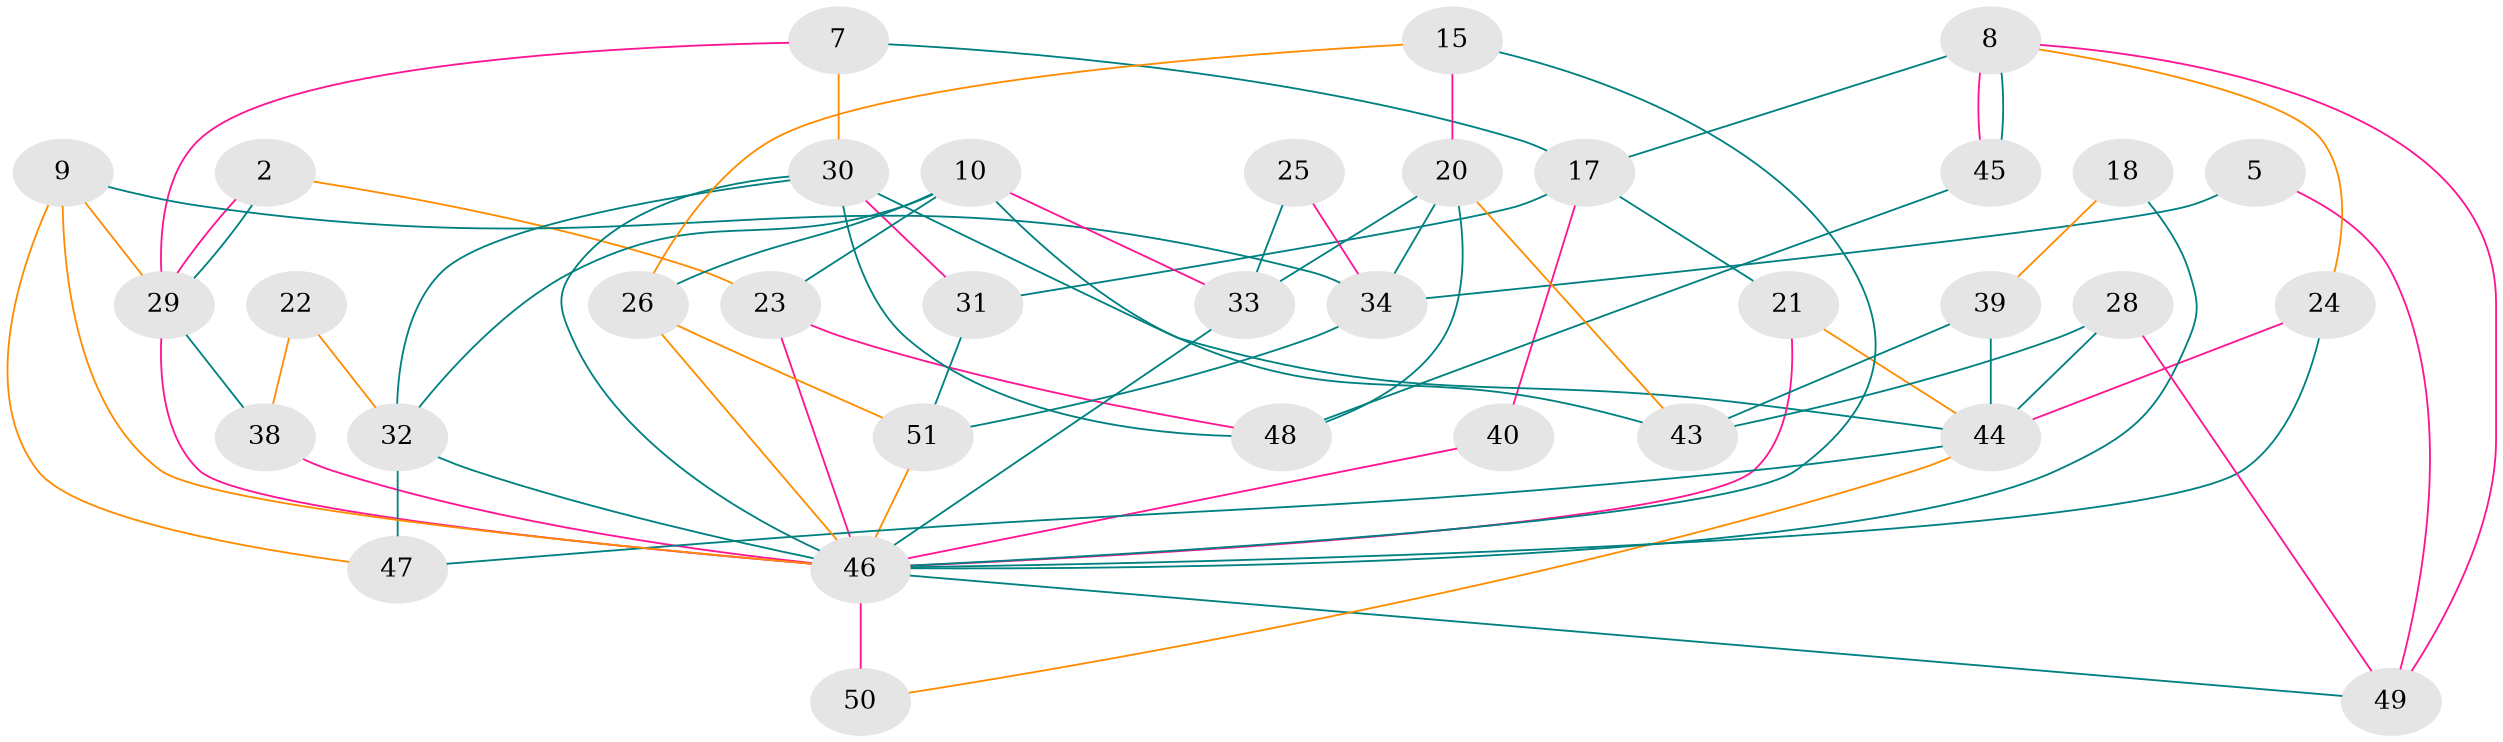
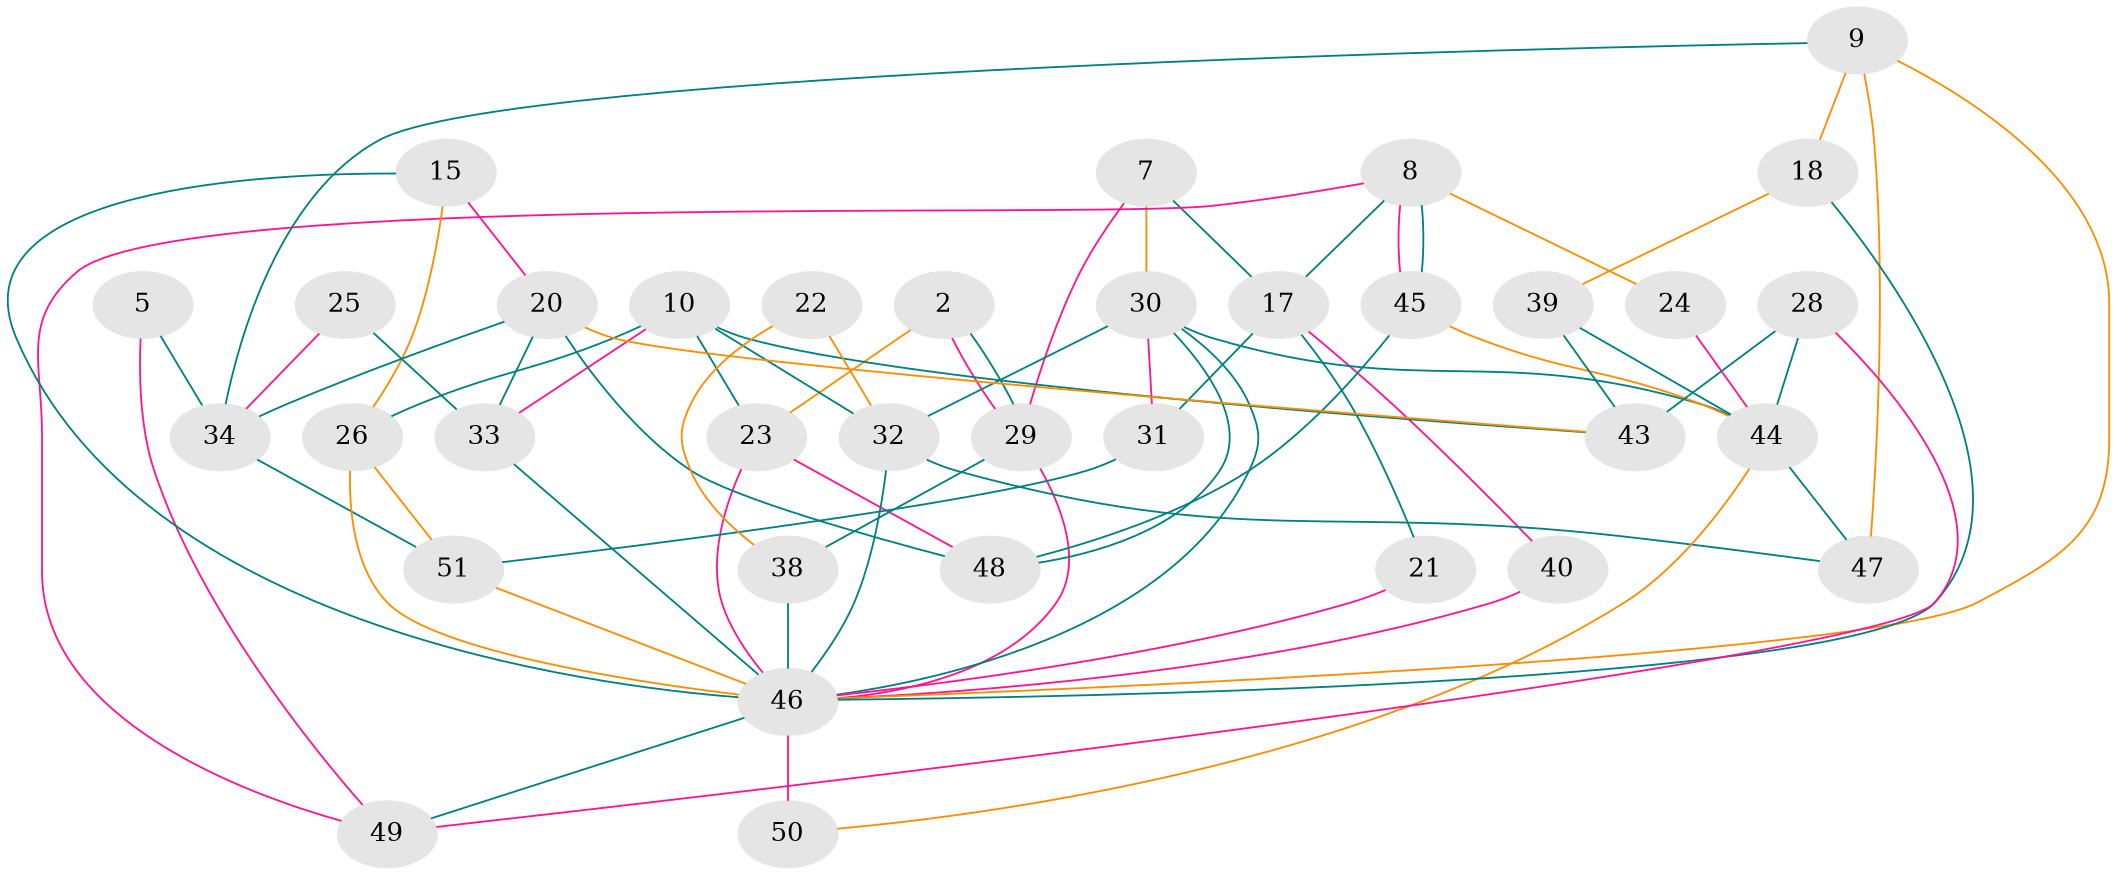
(114, 239) -> (1833, 106)
(1890, 371) -> (1561, 364)
(554, 525) -> (788, 636)
(1881, 529) -> none
